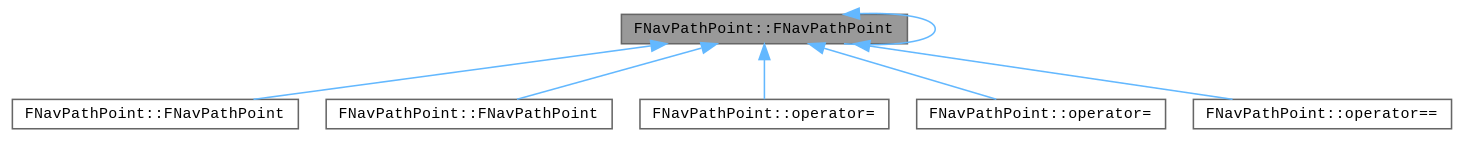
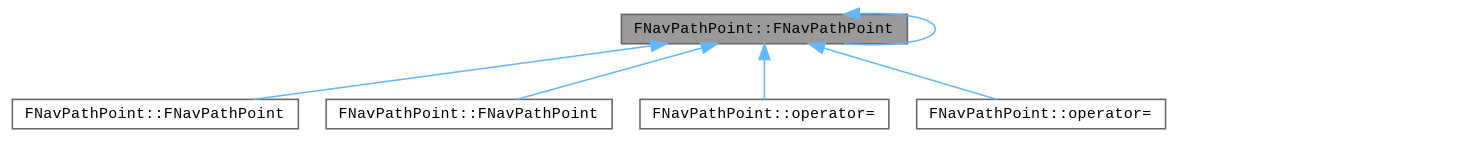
(1322, 114) -> none
